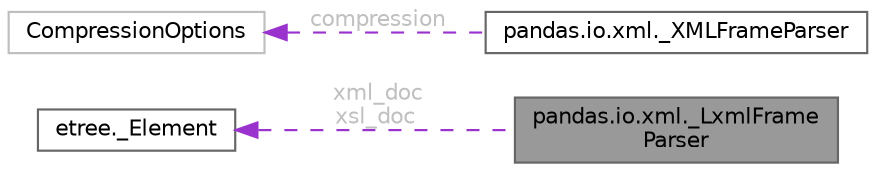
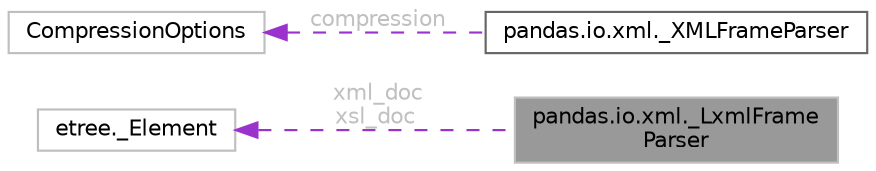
(137, 130) -> (137, 130)
(676, 130) -> (676, 130)
